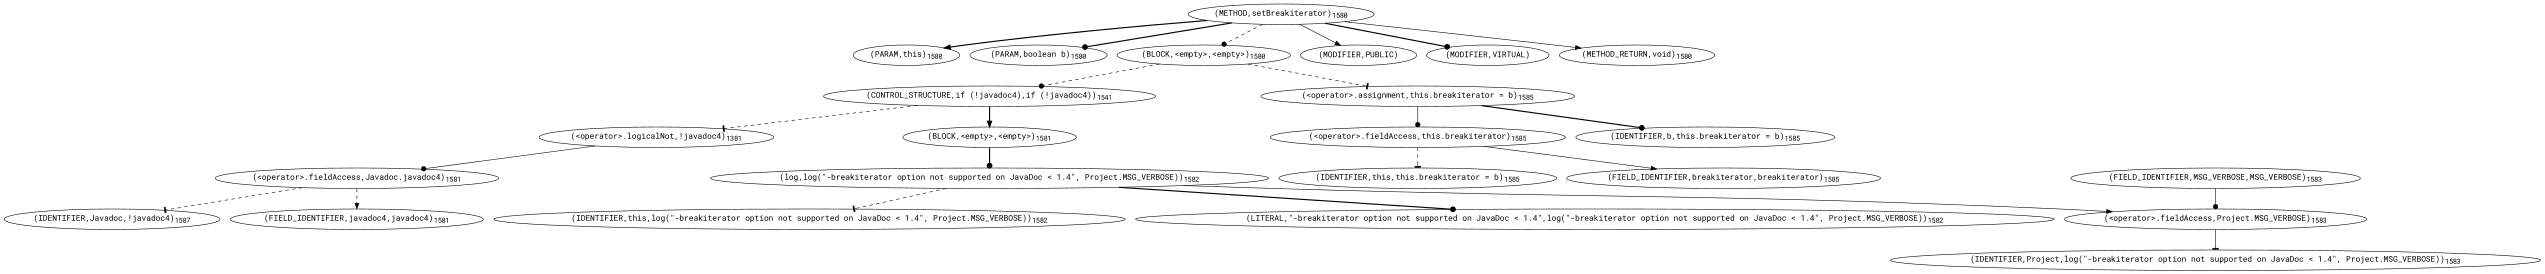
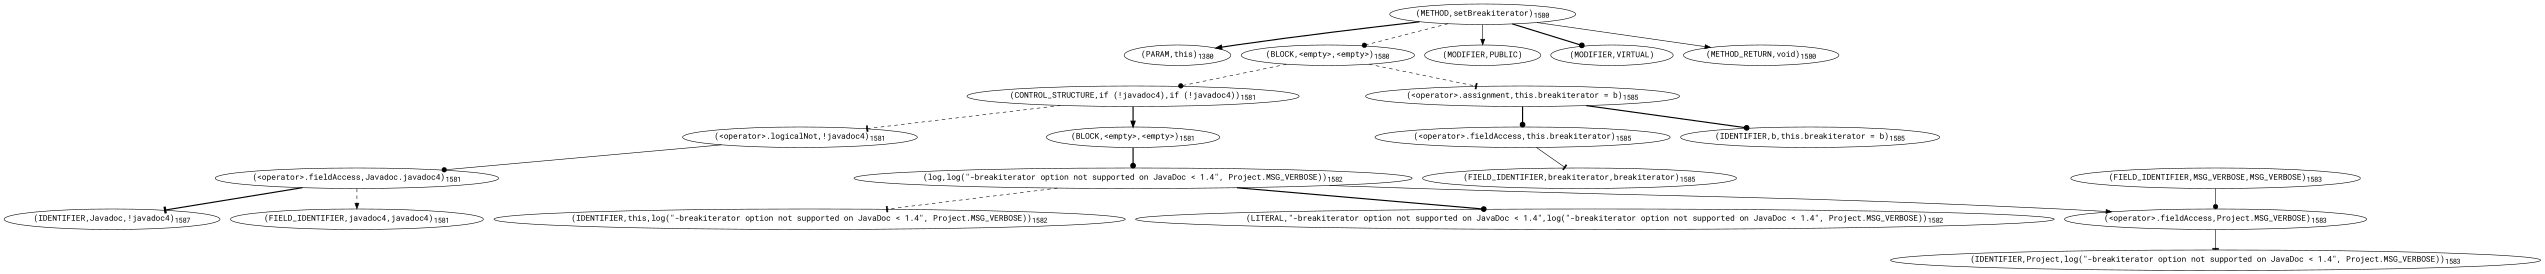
(935, 54) -> (1206, 54)
(1039, 55) -> none
(1105, 95) -> (1248, 95)
(1418, 115) -> (1523, 115)
(734, 136) -> (878, 136)
(1567, 157) -> (1550, 157)
(1418, 178) -> none
(235, 199) -> (235, 199)
